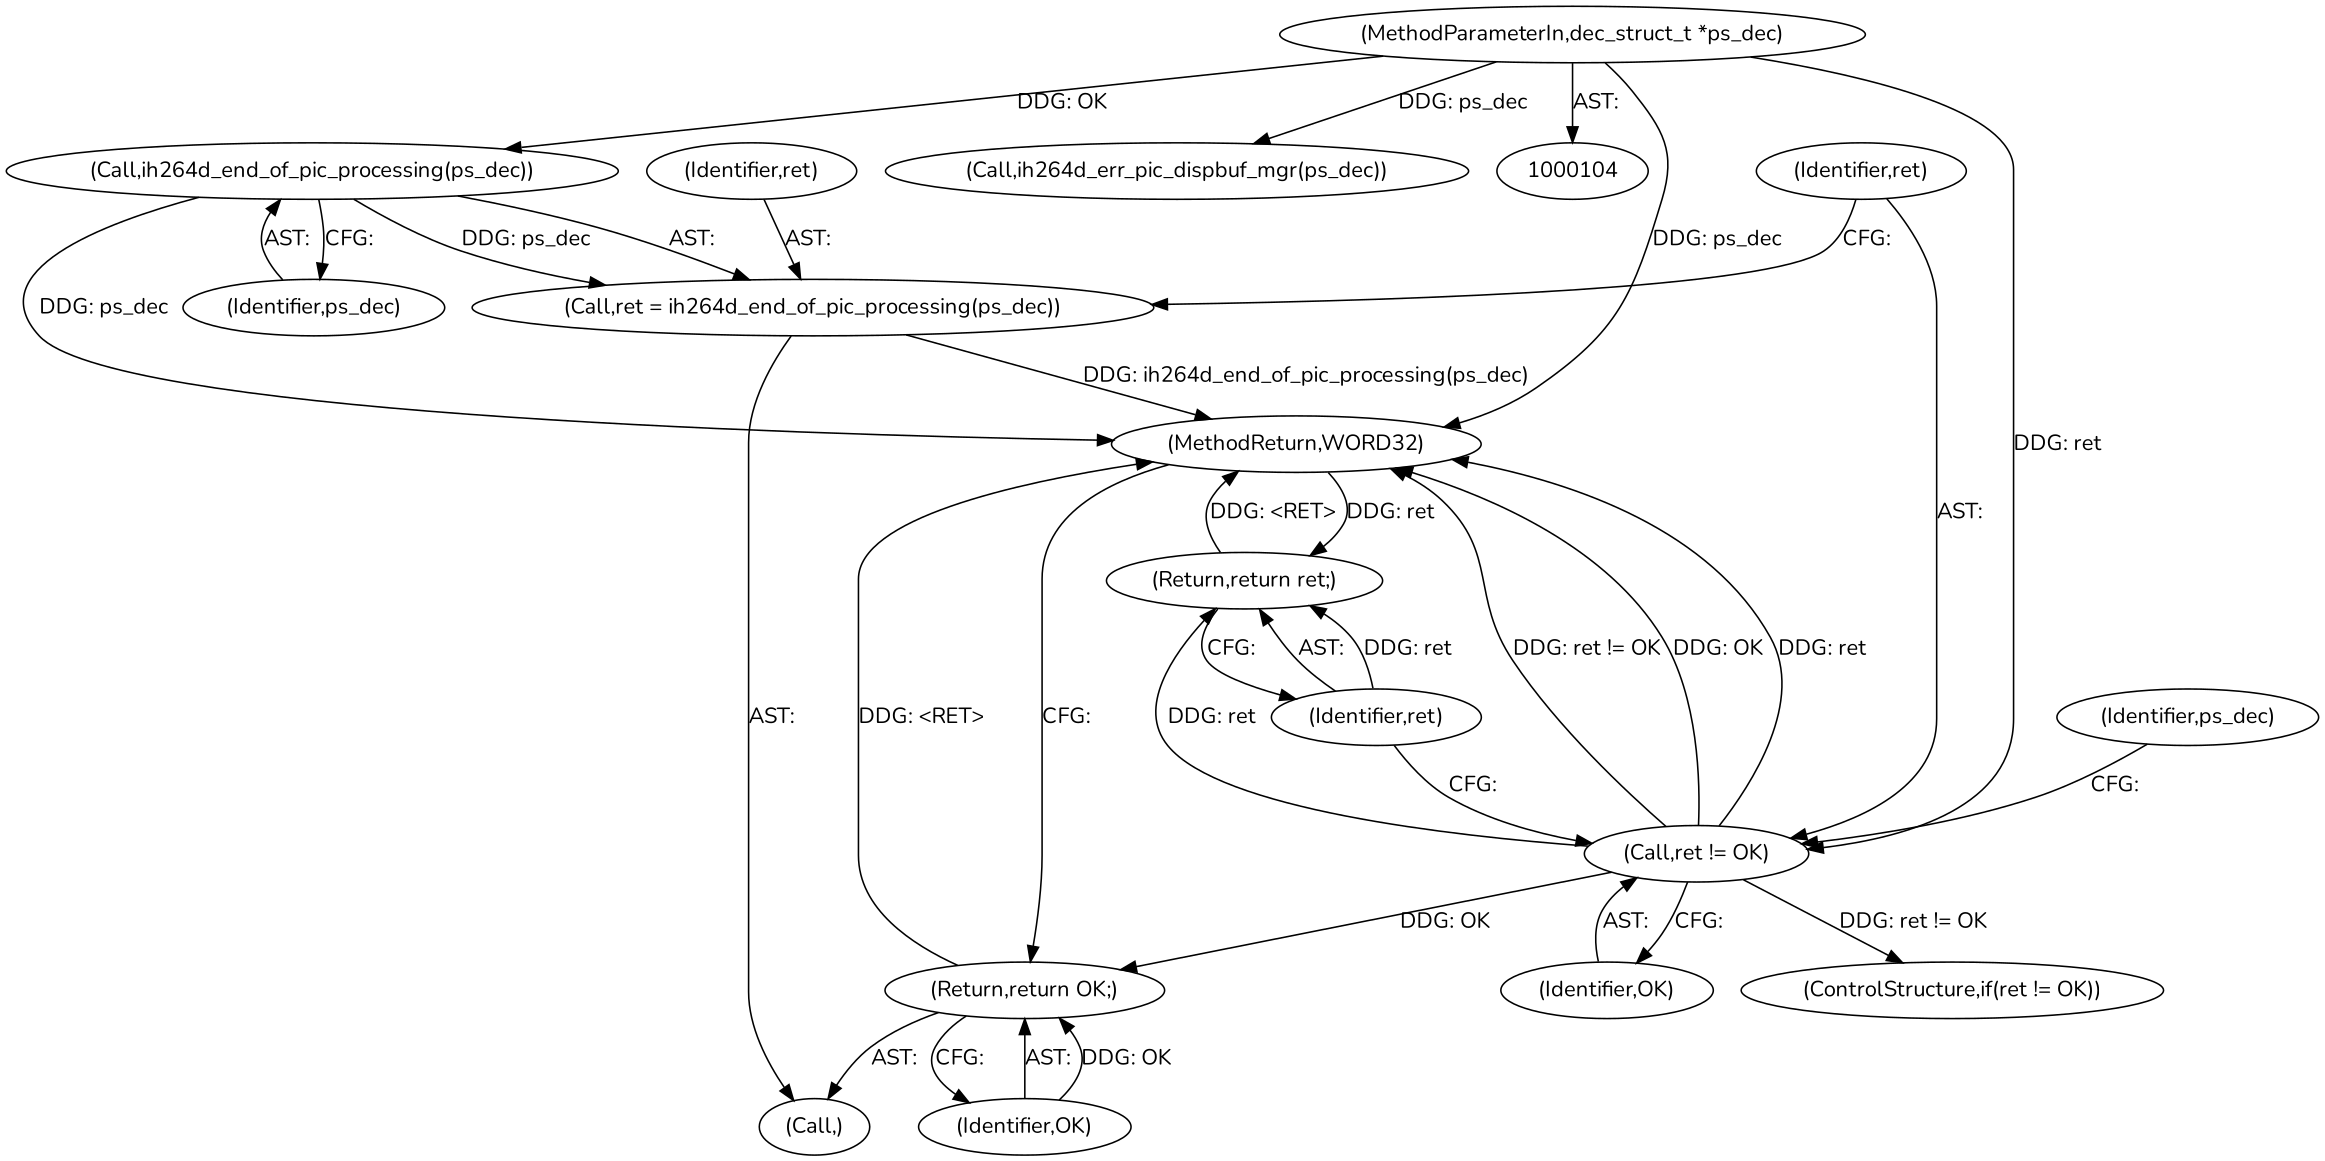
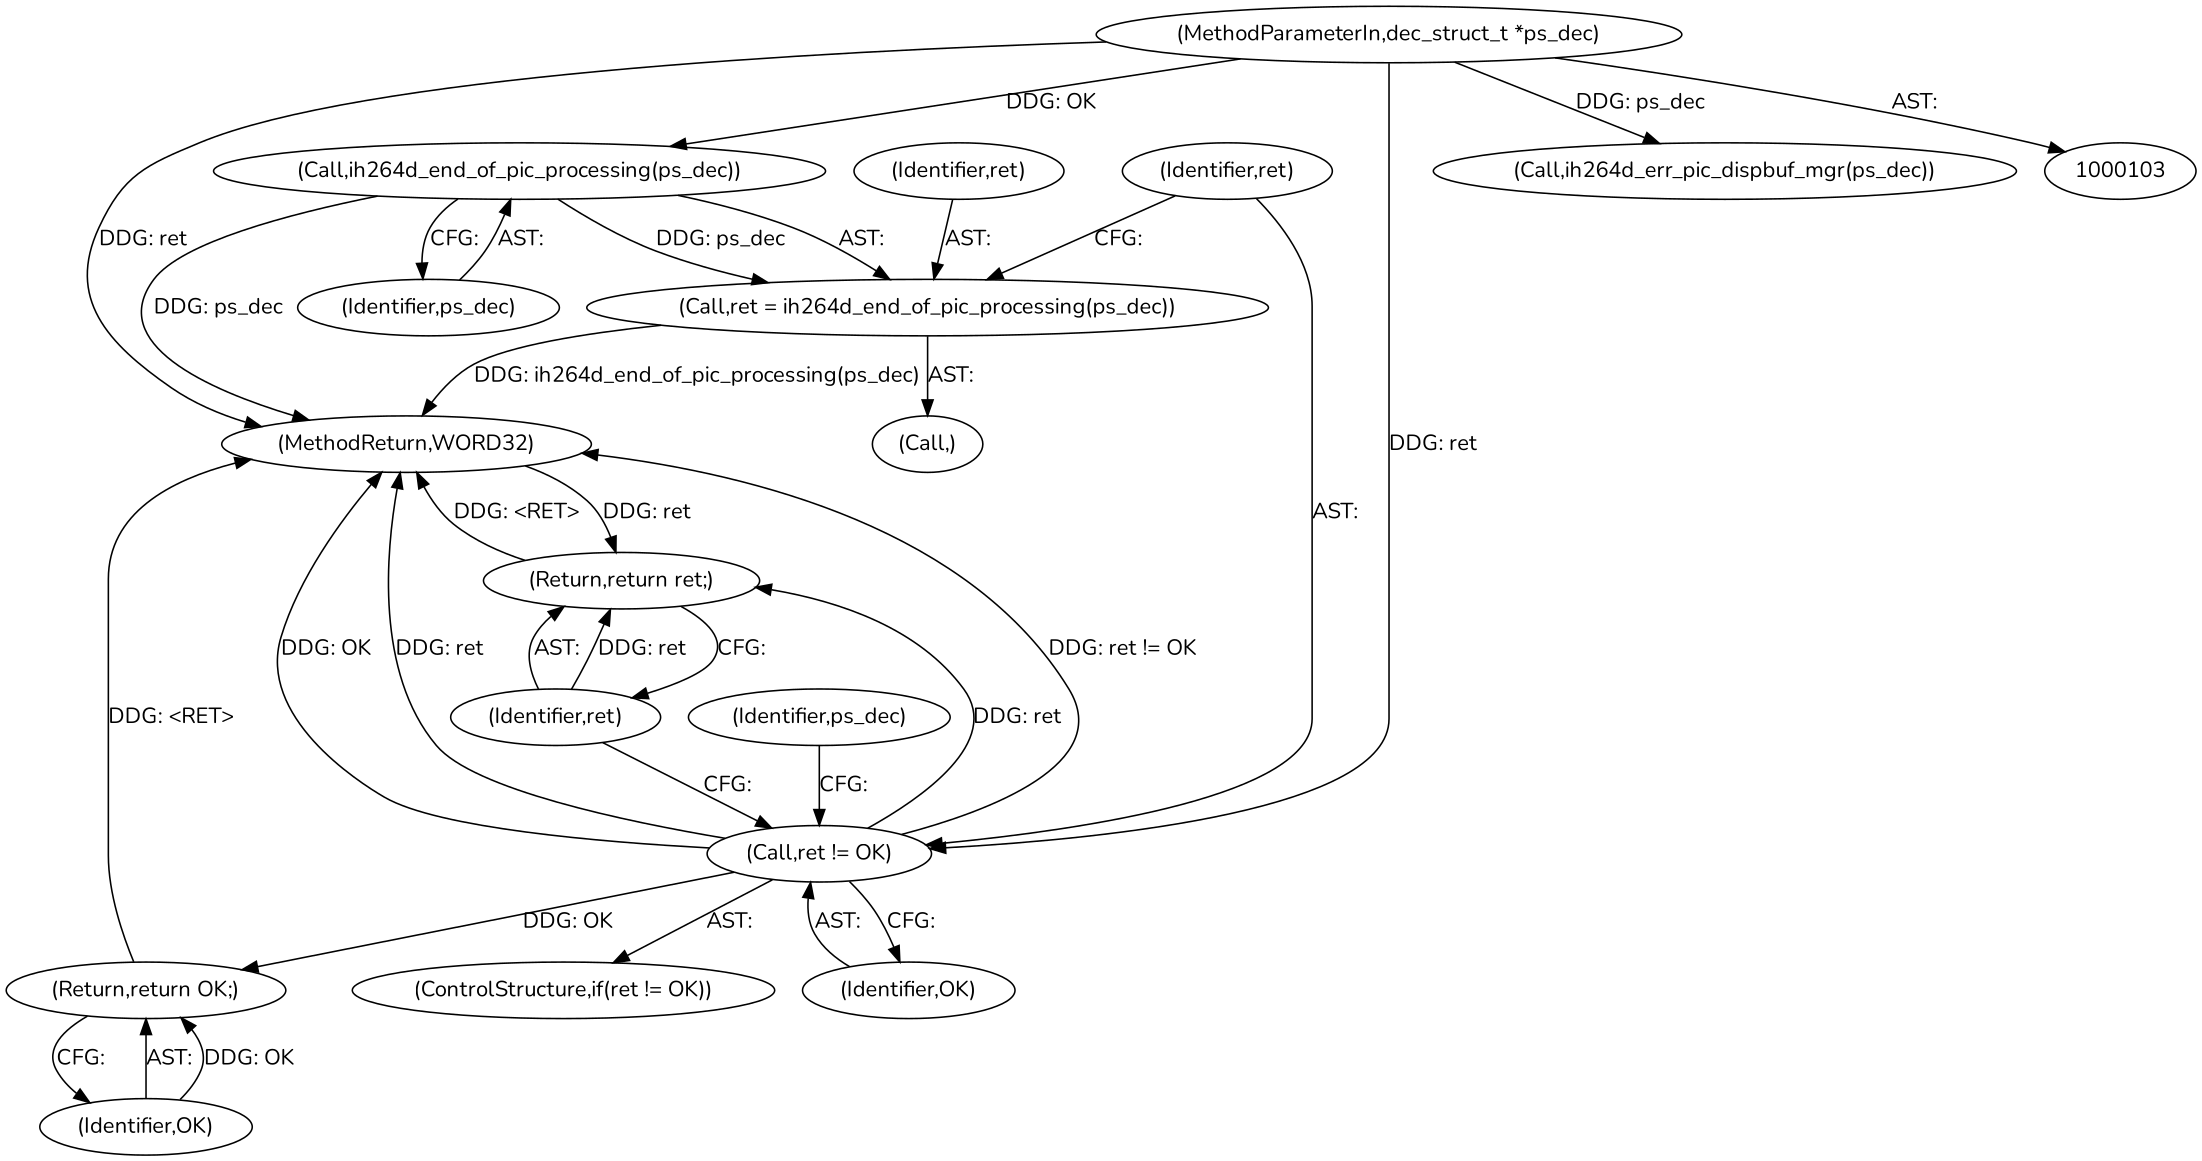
(1573, 171) -> (2120, 171)
(1718, 239) -> (144, 239)
(1042, 671) -> none
(1914, 922) -> (733, 922)
(881, 1040) -> none
